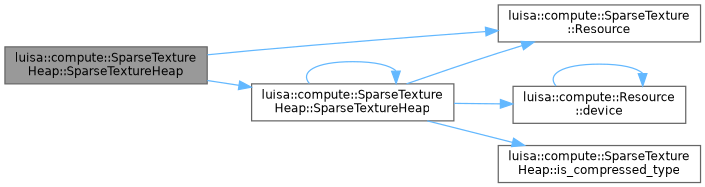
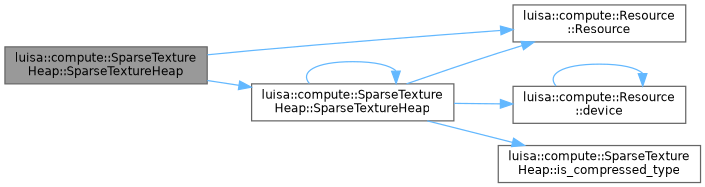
(599, 23) -> (599, 23)
